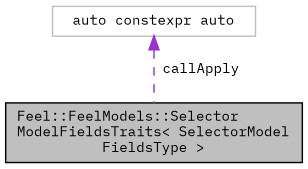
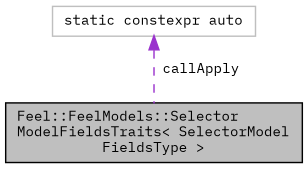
(154, 21) -> (154, 21)
